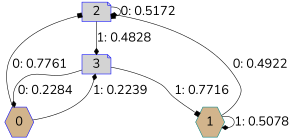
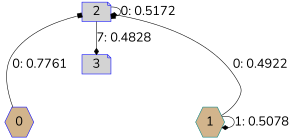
(129, 38) -> (129, 38)
(40, 74) -> none
(157, 82) -> none
(69, 108) -> none
